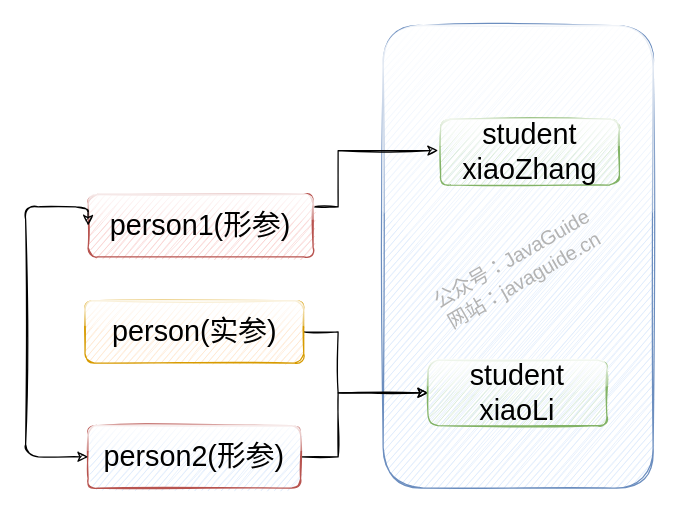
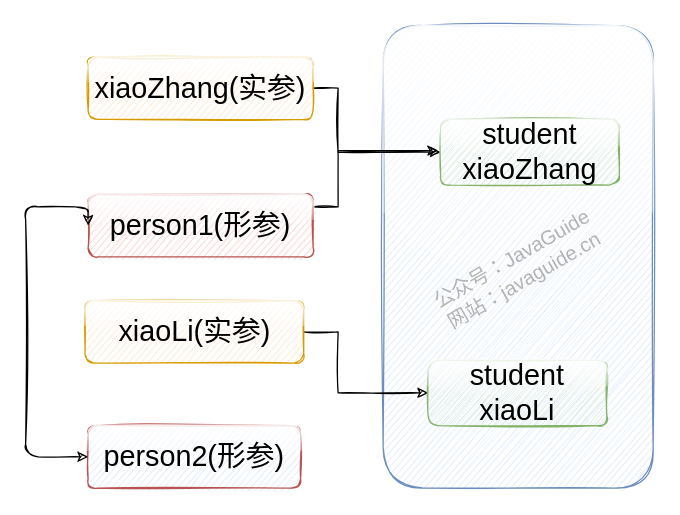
none -> (201, 88)
none -> (338, 106)
(195, 332) -> (195, 332)
(338, 445) -> none
